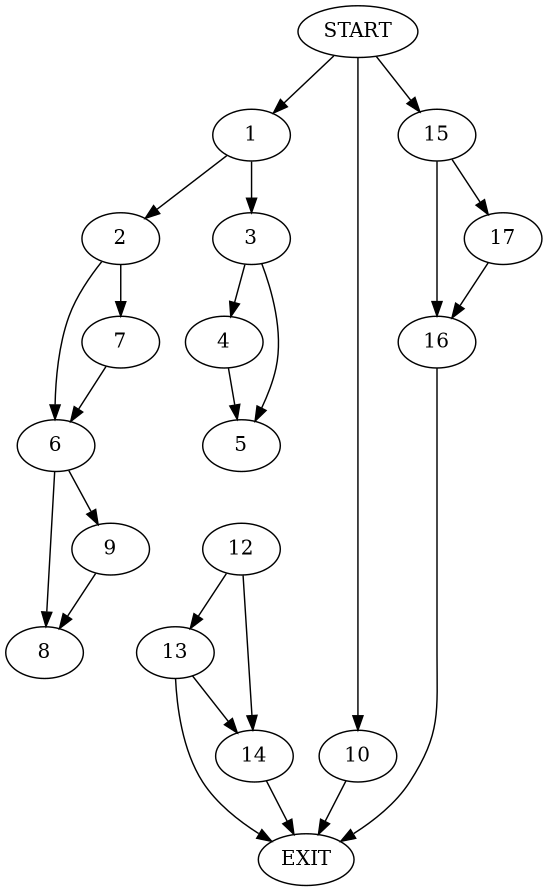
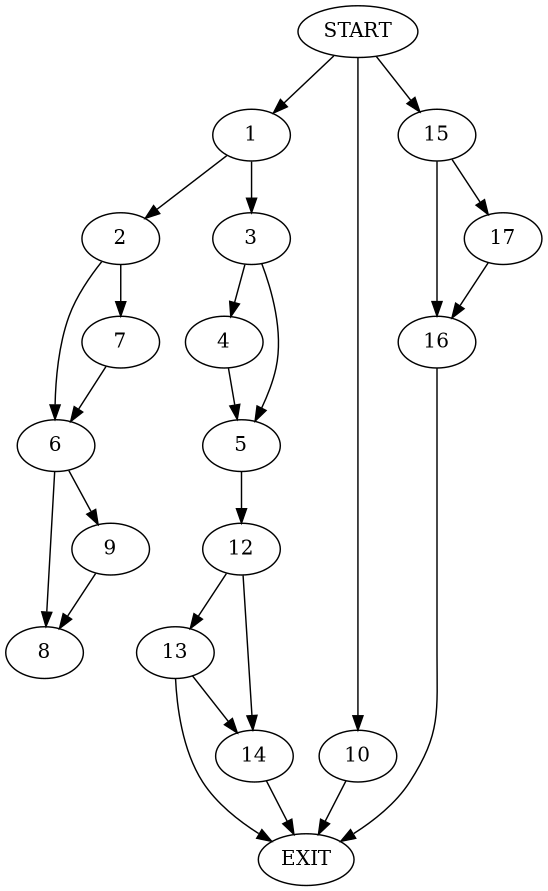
none -> (242, 490)
